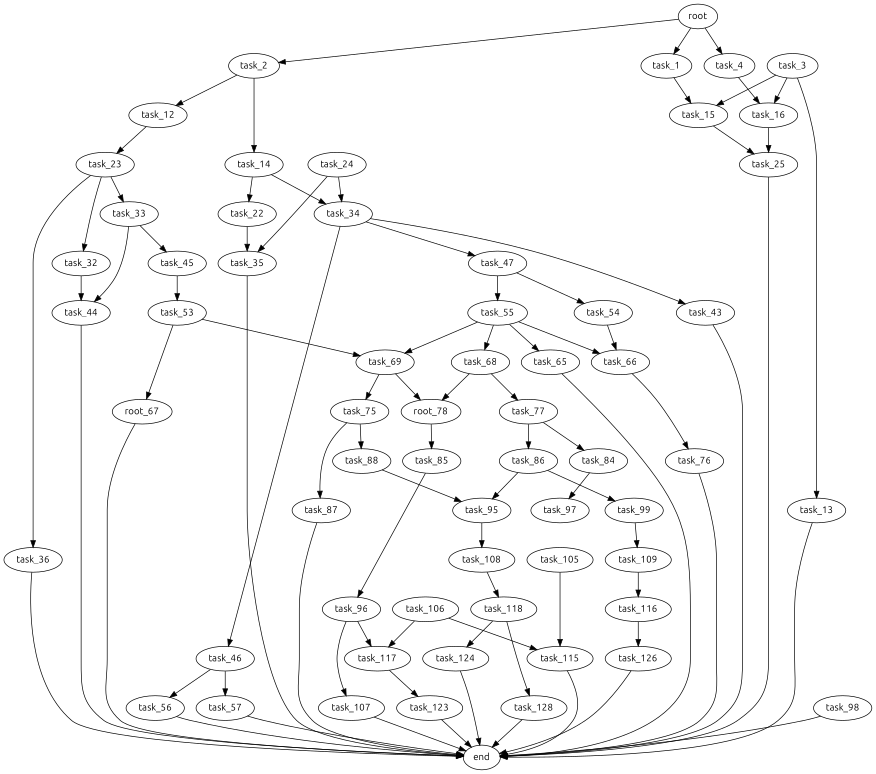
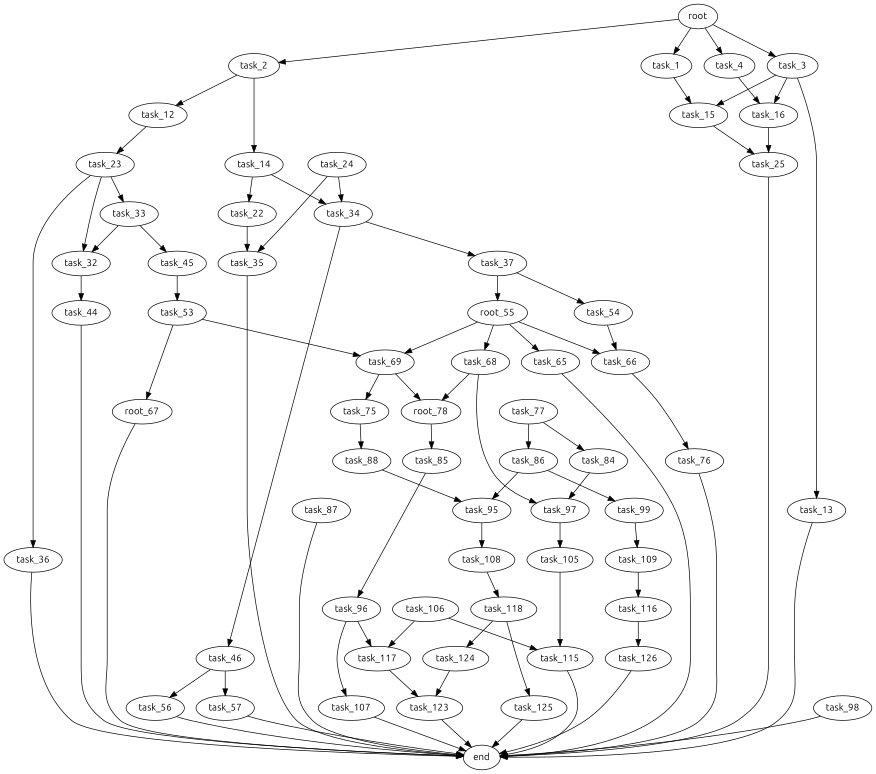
none -> (741, 39)
(498, 263) -> (498, 263)
(121, 265) -> (108, 236)
(498, 313) -> (498, 313)
(705, 313) -> none
(502, 385) -> (482, 448)
(325, 453) -> none
none -> (560, 532)
(471, 704) -> (444, 680)
(534, 708) -> (534, 708)
